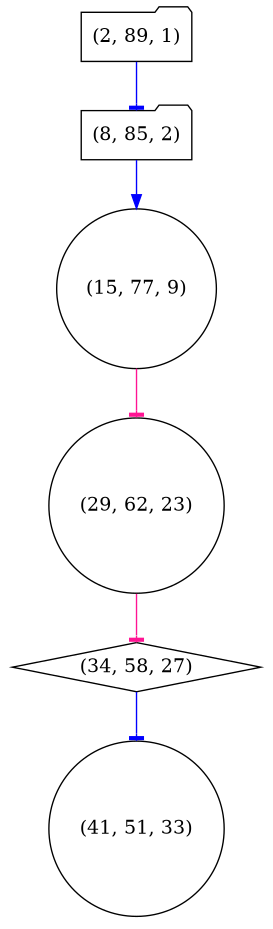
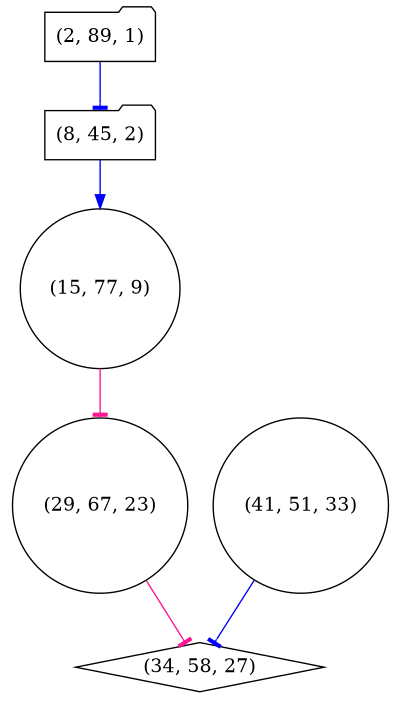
(137, 135) -> (100, 135)
(137, 506) -> (100, 506)
(137, 713) -> (235, 610)
